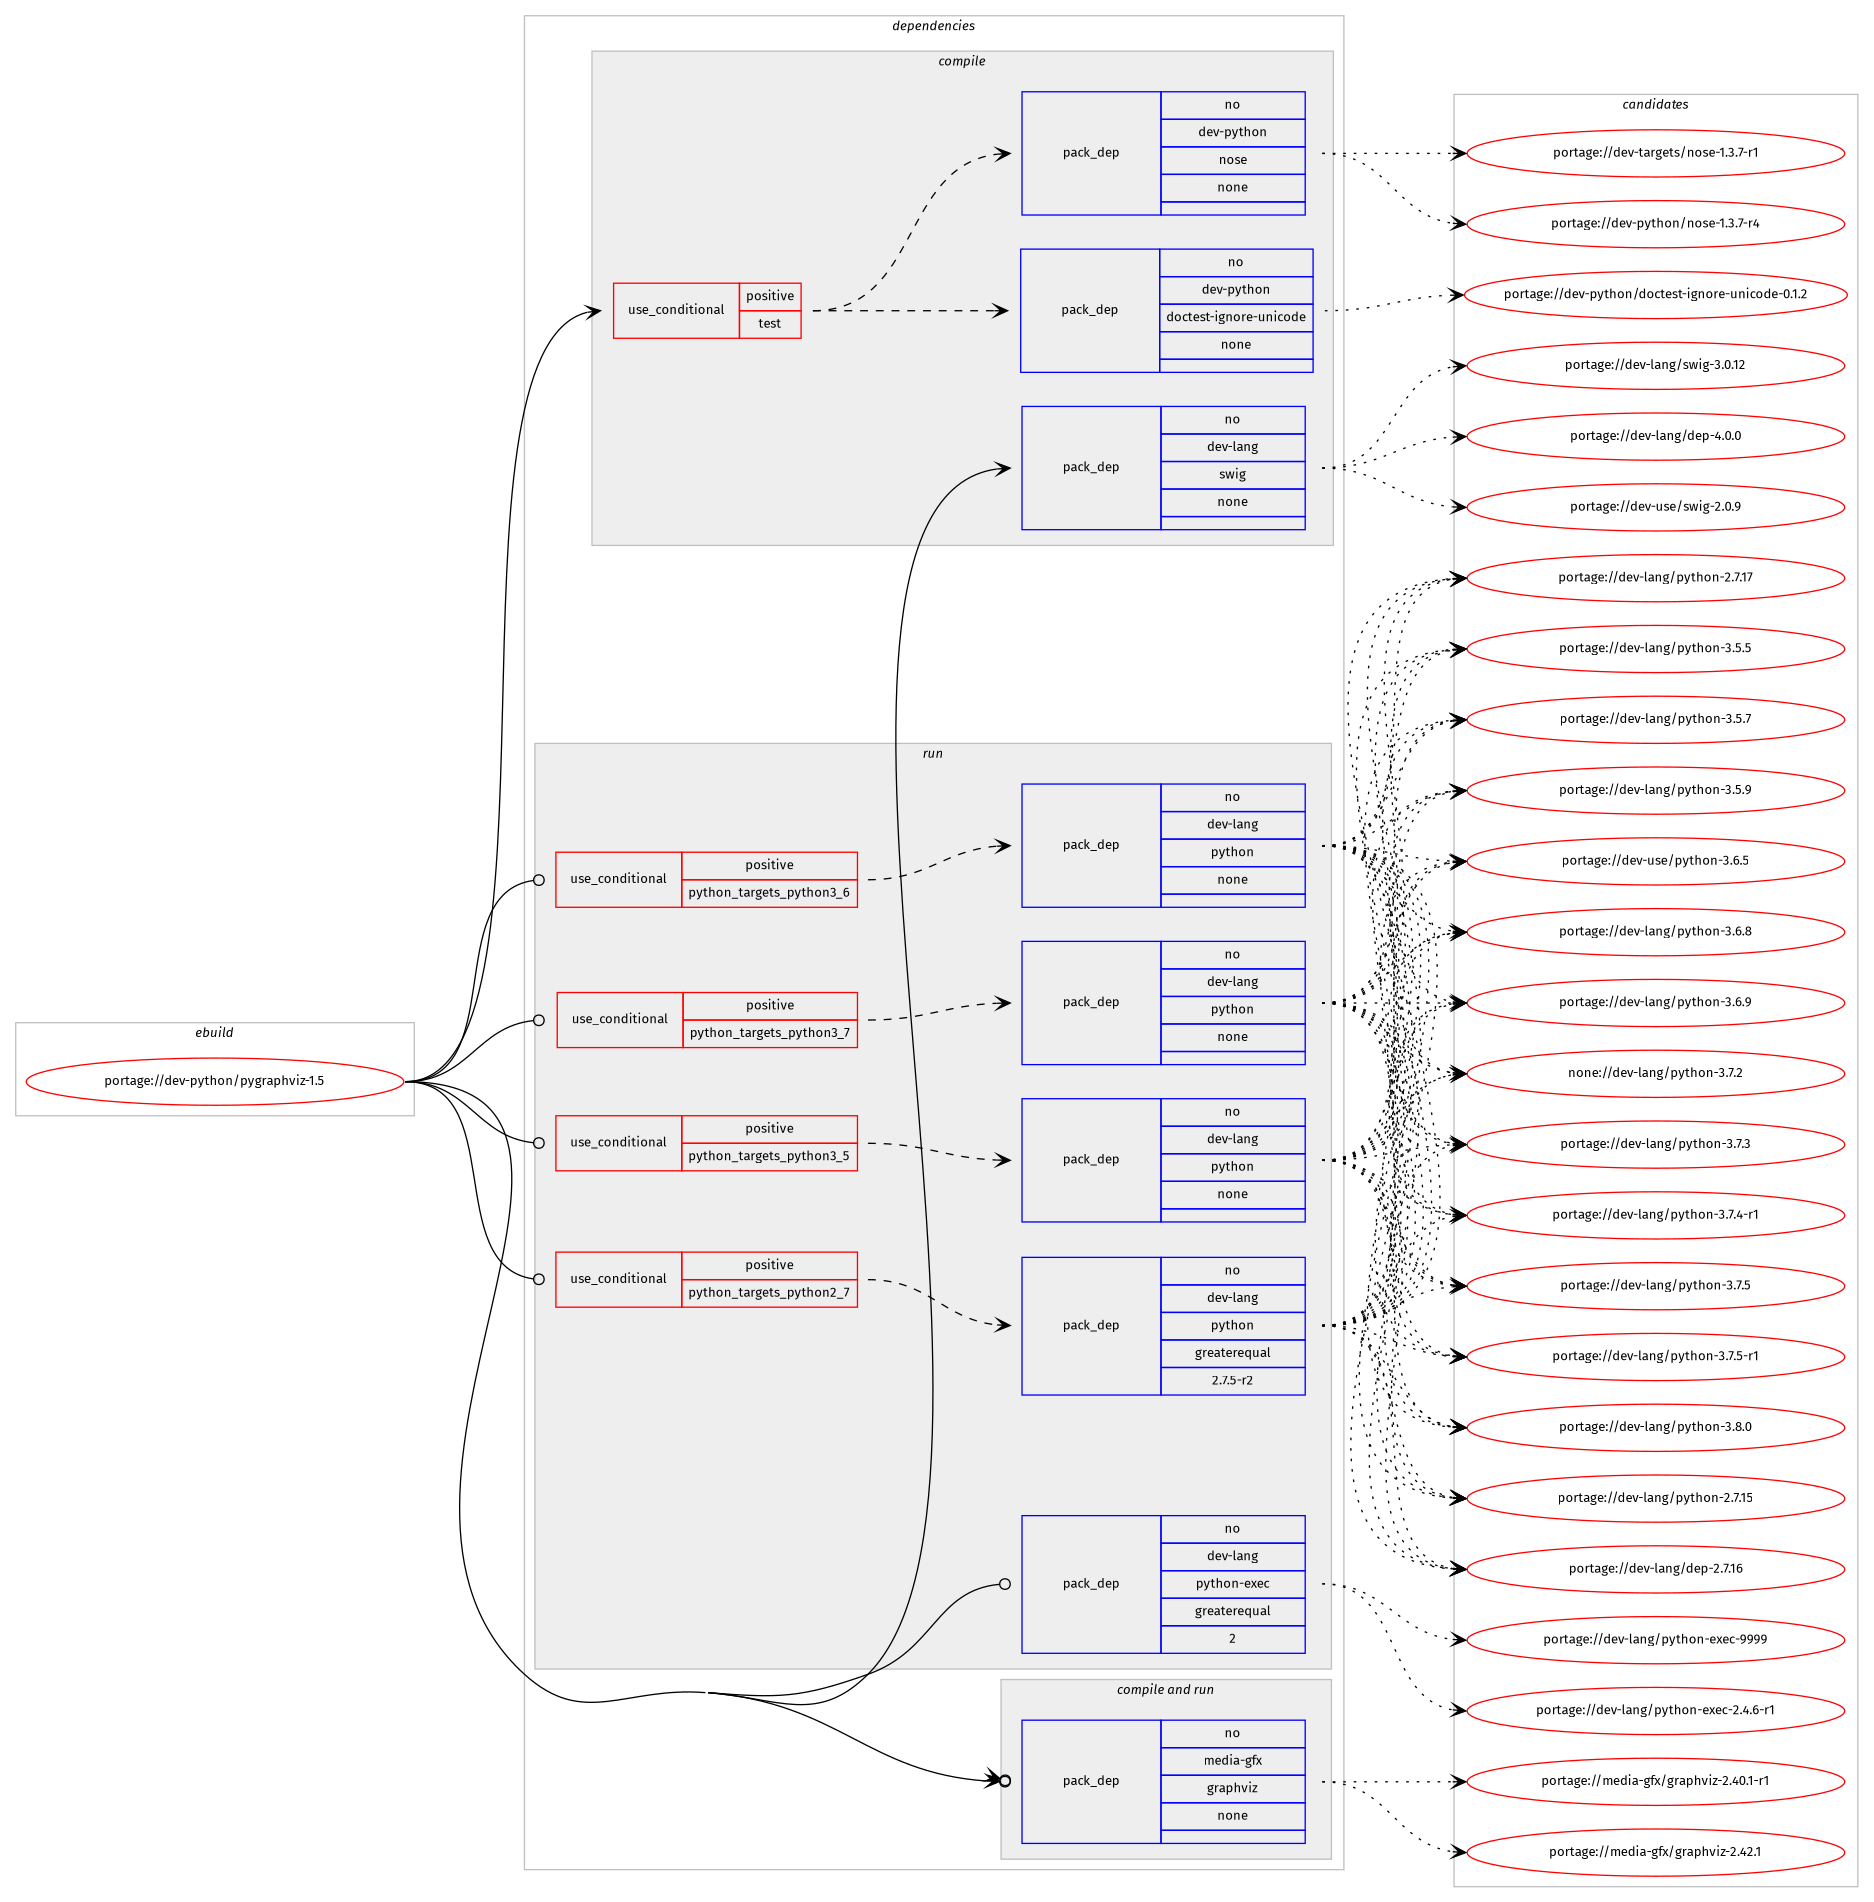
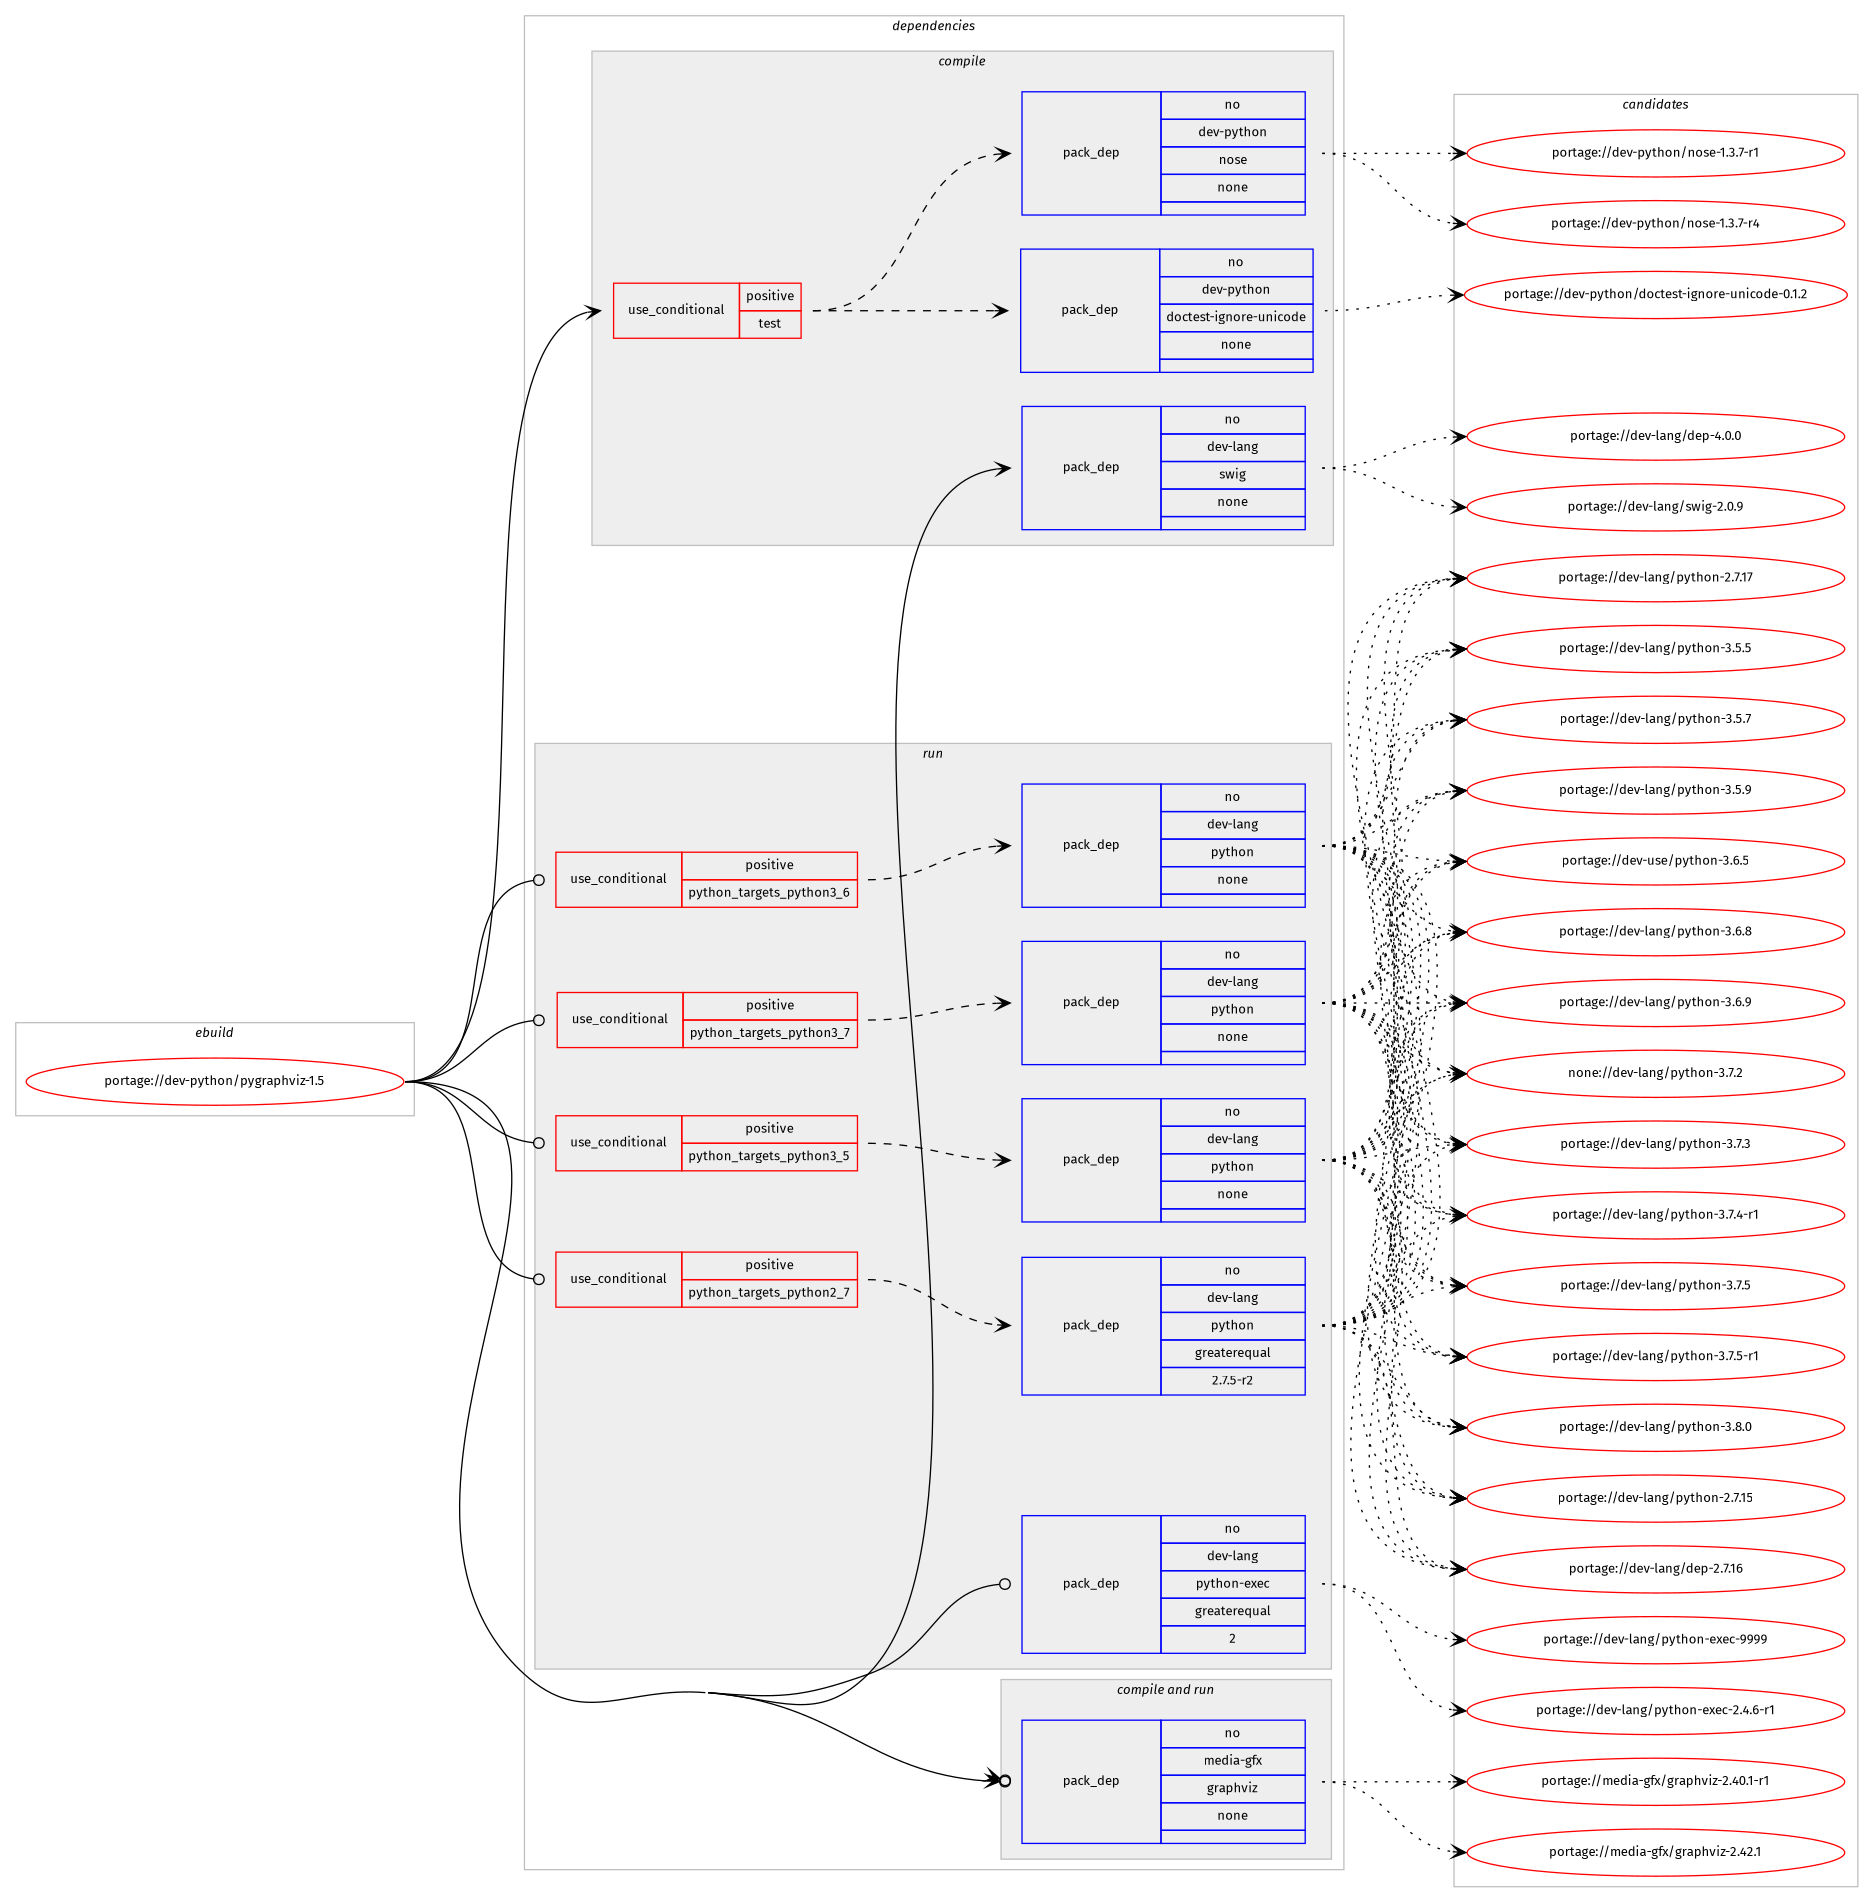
(1656, 153) -> (1656, 153)
(1656, 366) -> none
(1656, 507) -> (1656, 507)
